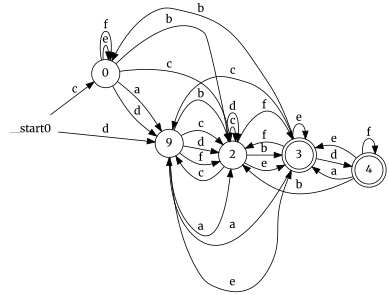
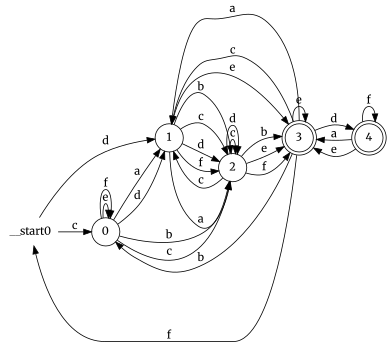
(268, 142) -> (211, 342)
(169, 143) -> (169, 138)
(299, 194) -> none
